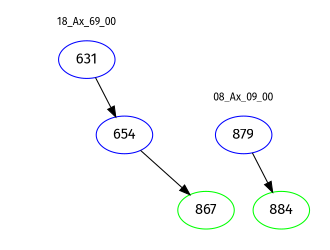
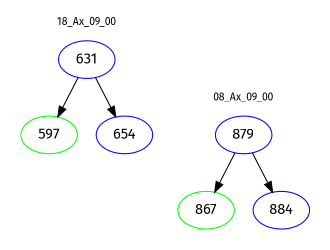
(87, 22) -> (87, 22)
none -> (49, 135)
(161, 169) -> (227, 168)
(281, 210) -> (281, 210)
